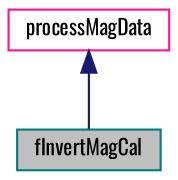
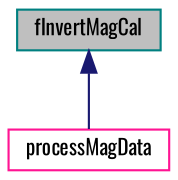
(89, 101) -> (89, 101)
